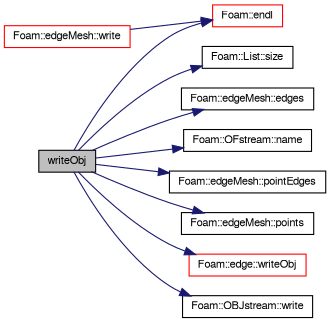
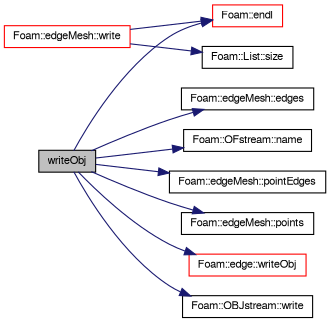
(130, 104) -> (167, 48)
